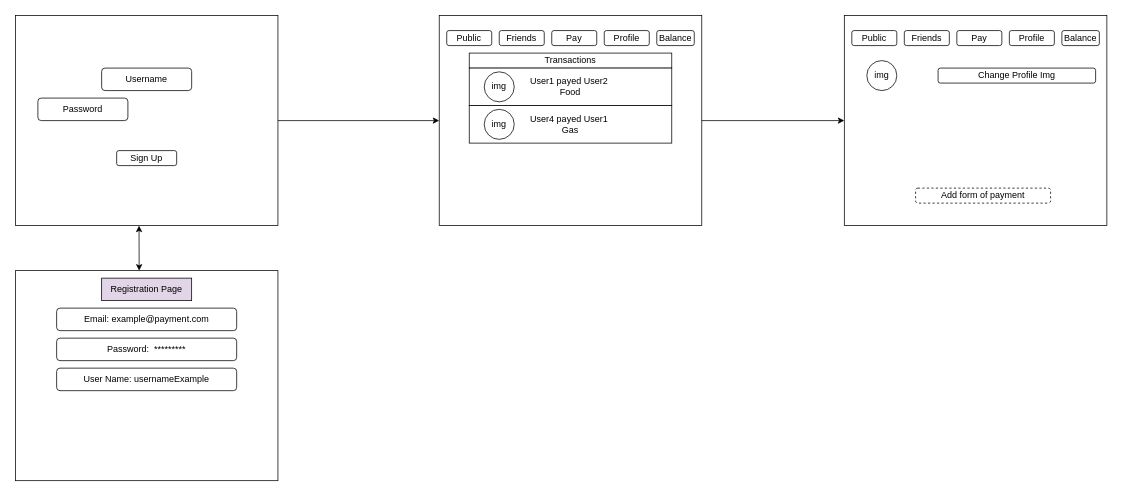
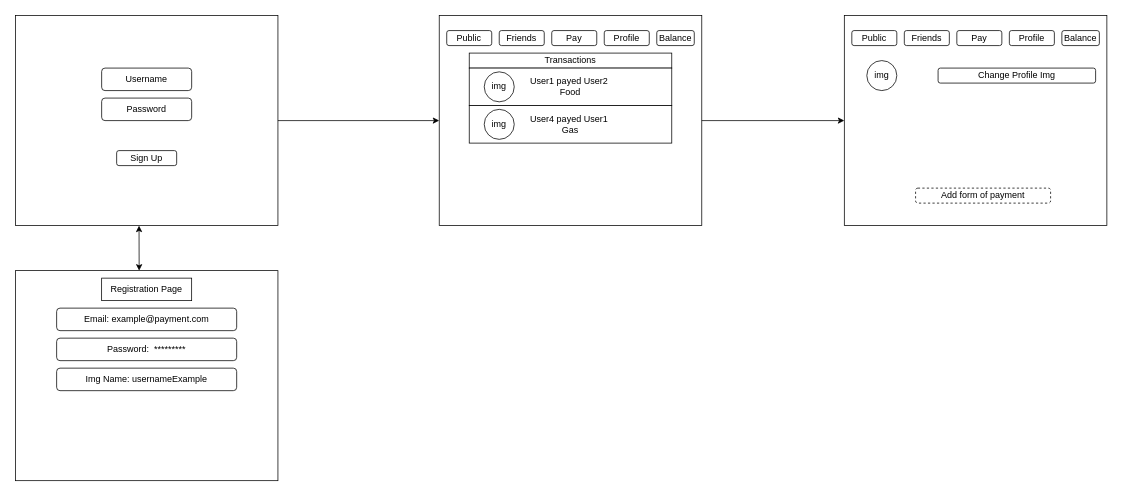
(83, 109) -> (147, 109)
(147, 289) -> (147, 289)
(147, 379) -> (147, 379)
